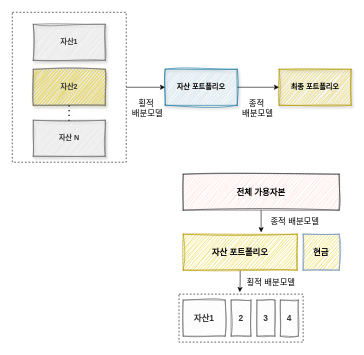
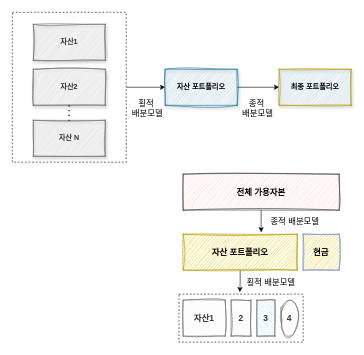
(69, 87) -> (69, 87)
(315, 87) -> (315, 87)
(266, 318) -> (266, 318)
(290, 318) -> (290, 318)
